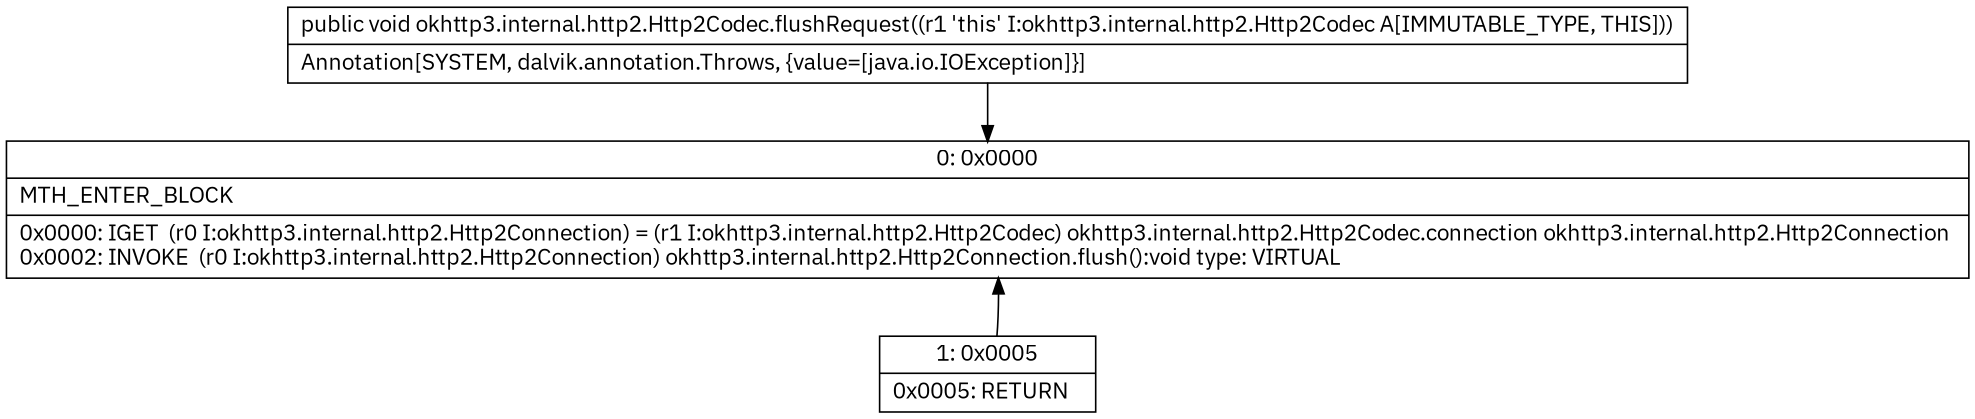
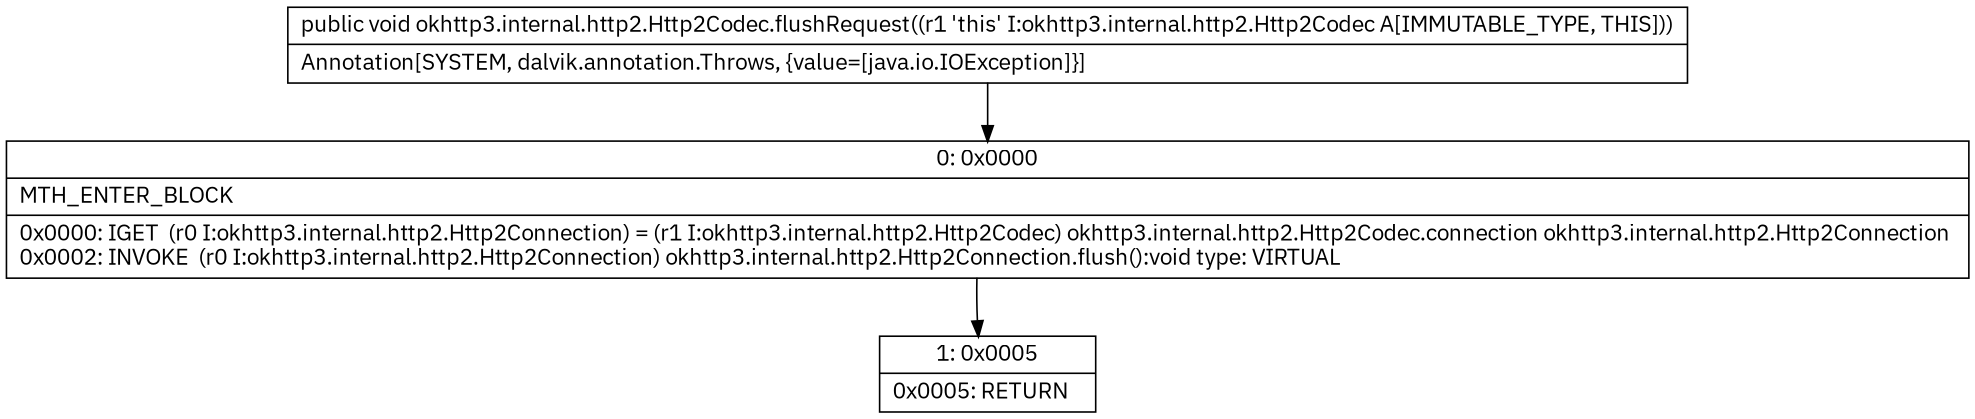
(998, 316) -> (977, 299)
